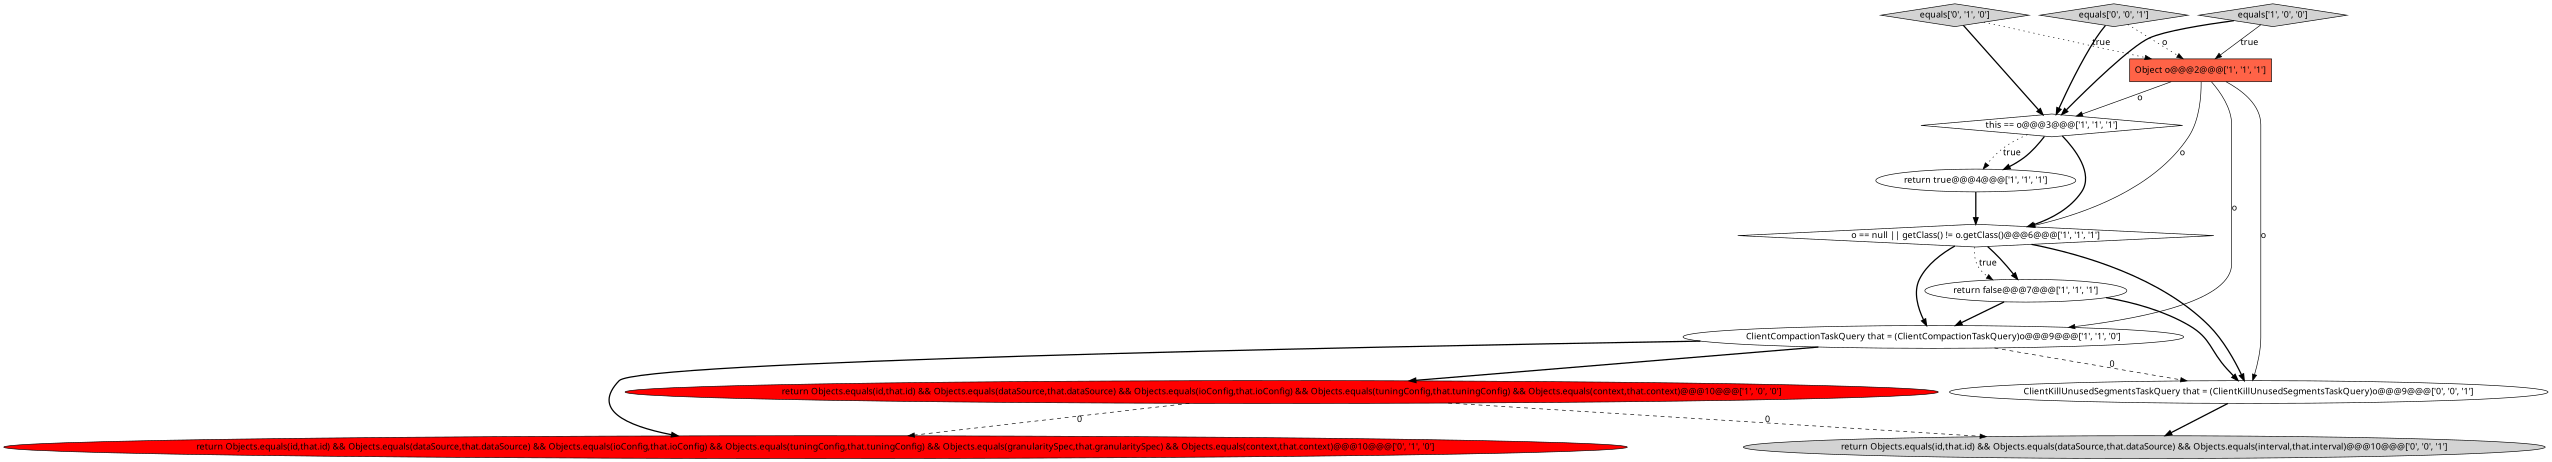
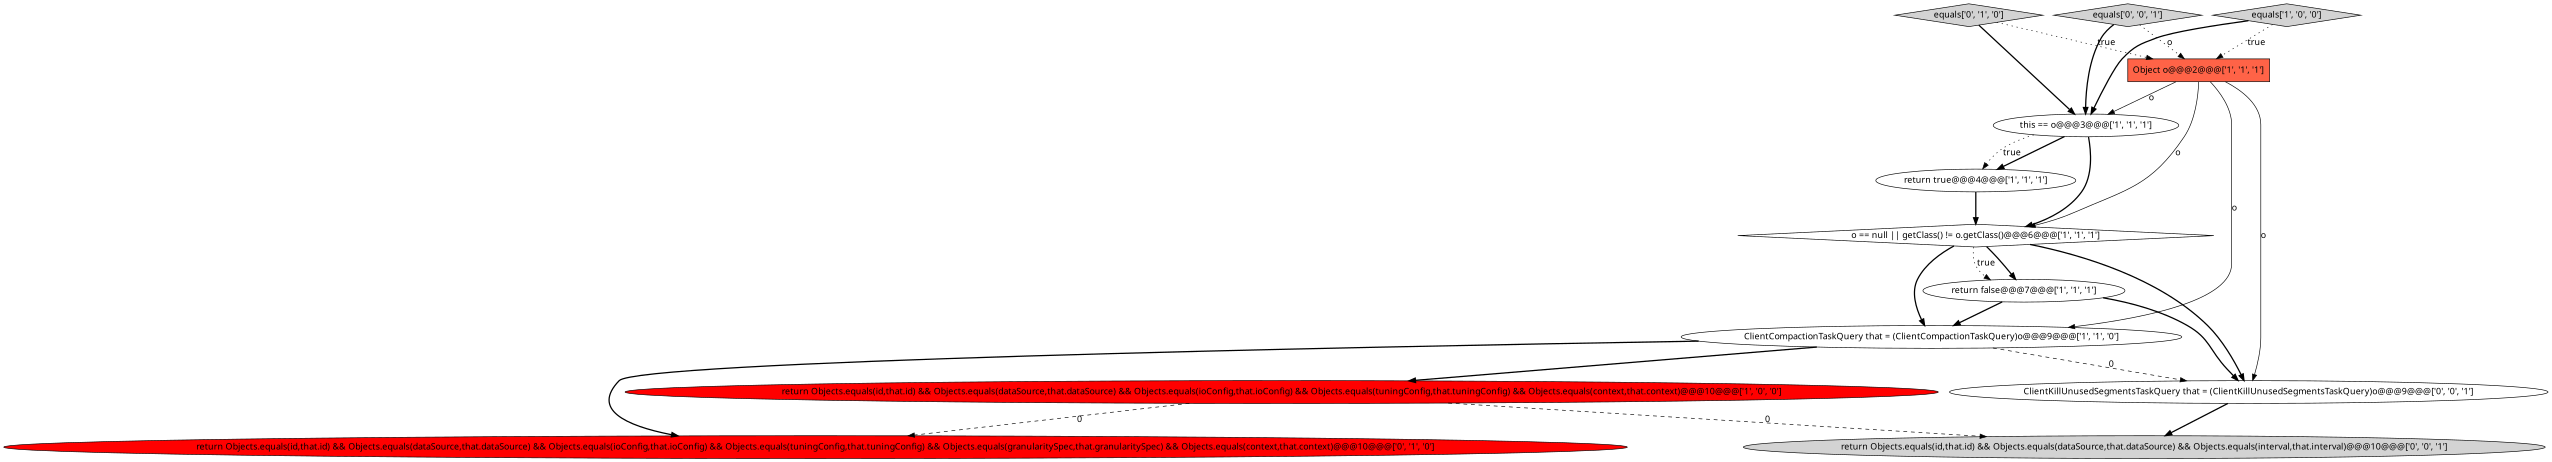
(2241, 40) -> (2247, 40)
(2052, 125) -> (2086, 125)
